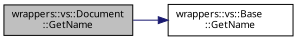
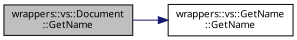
(231, 20) -> (231, 20)
